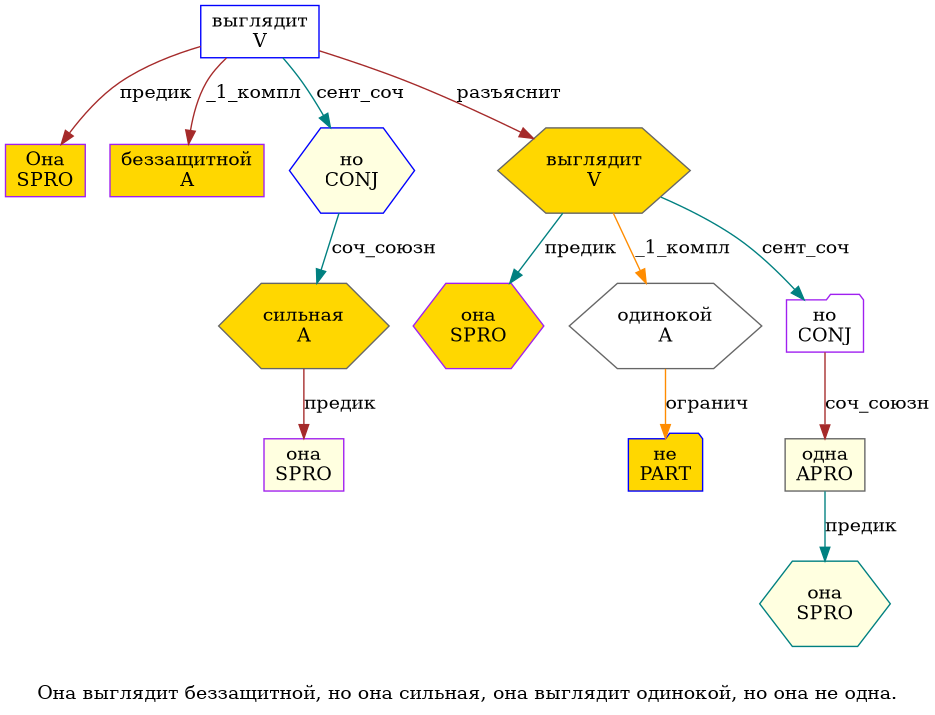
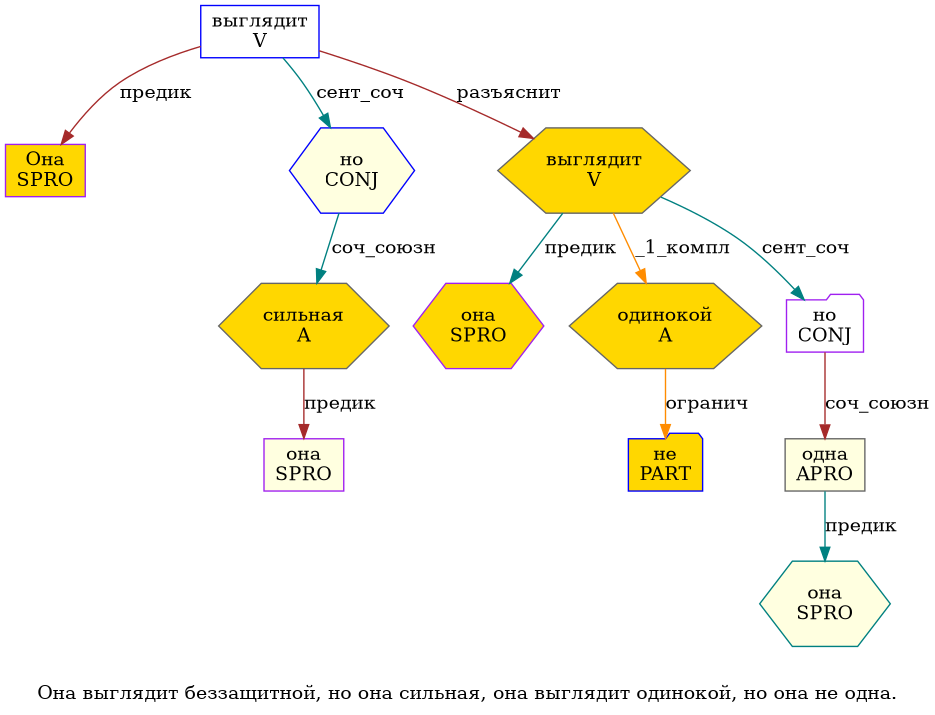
(187, 171) -> none
(666, 326) -> (666, 326)
